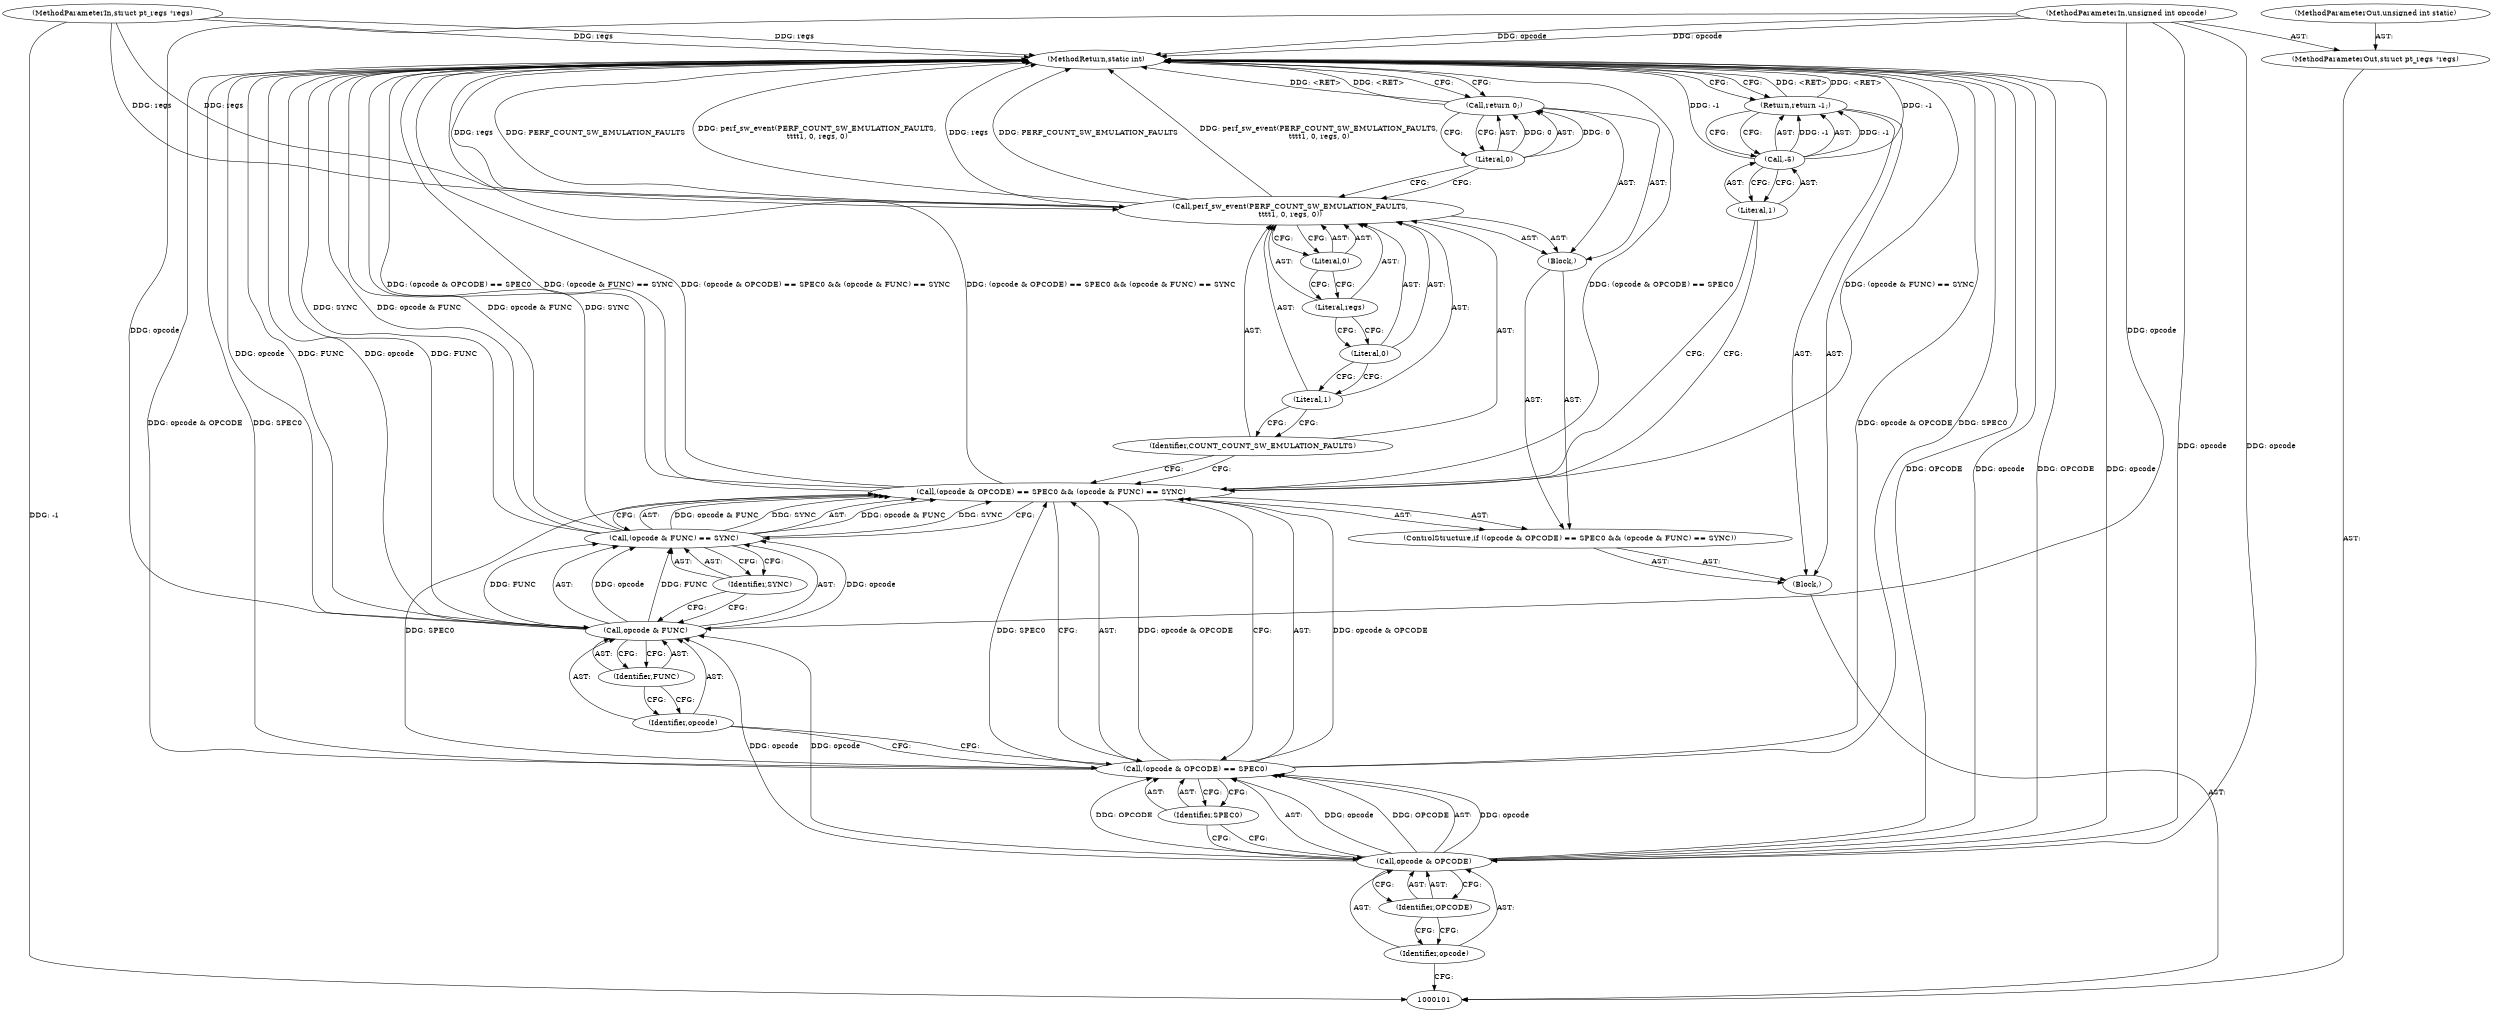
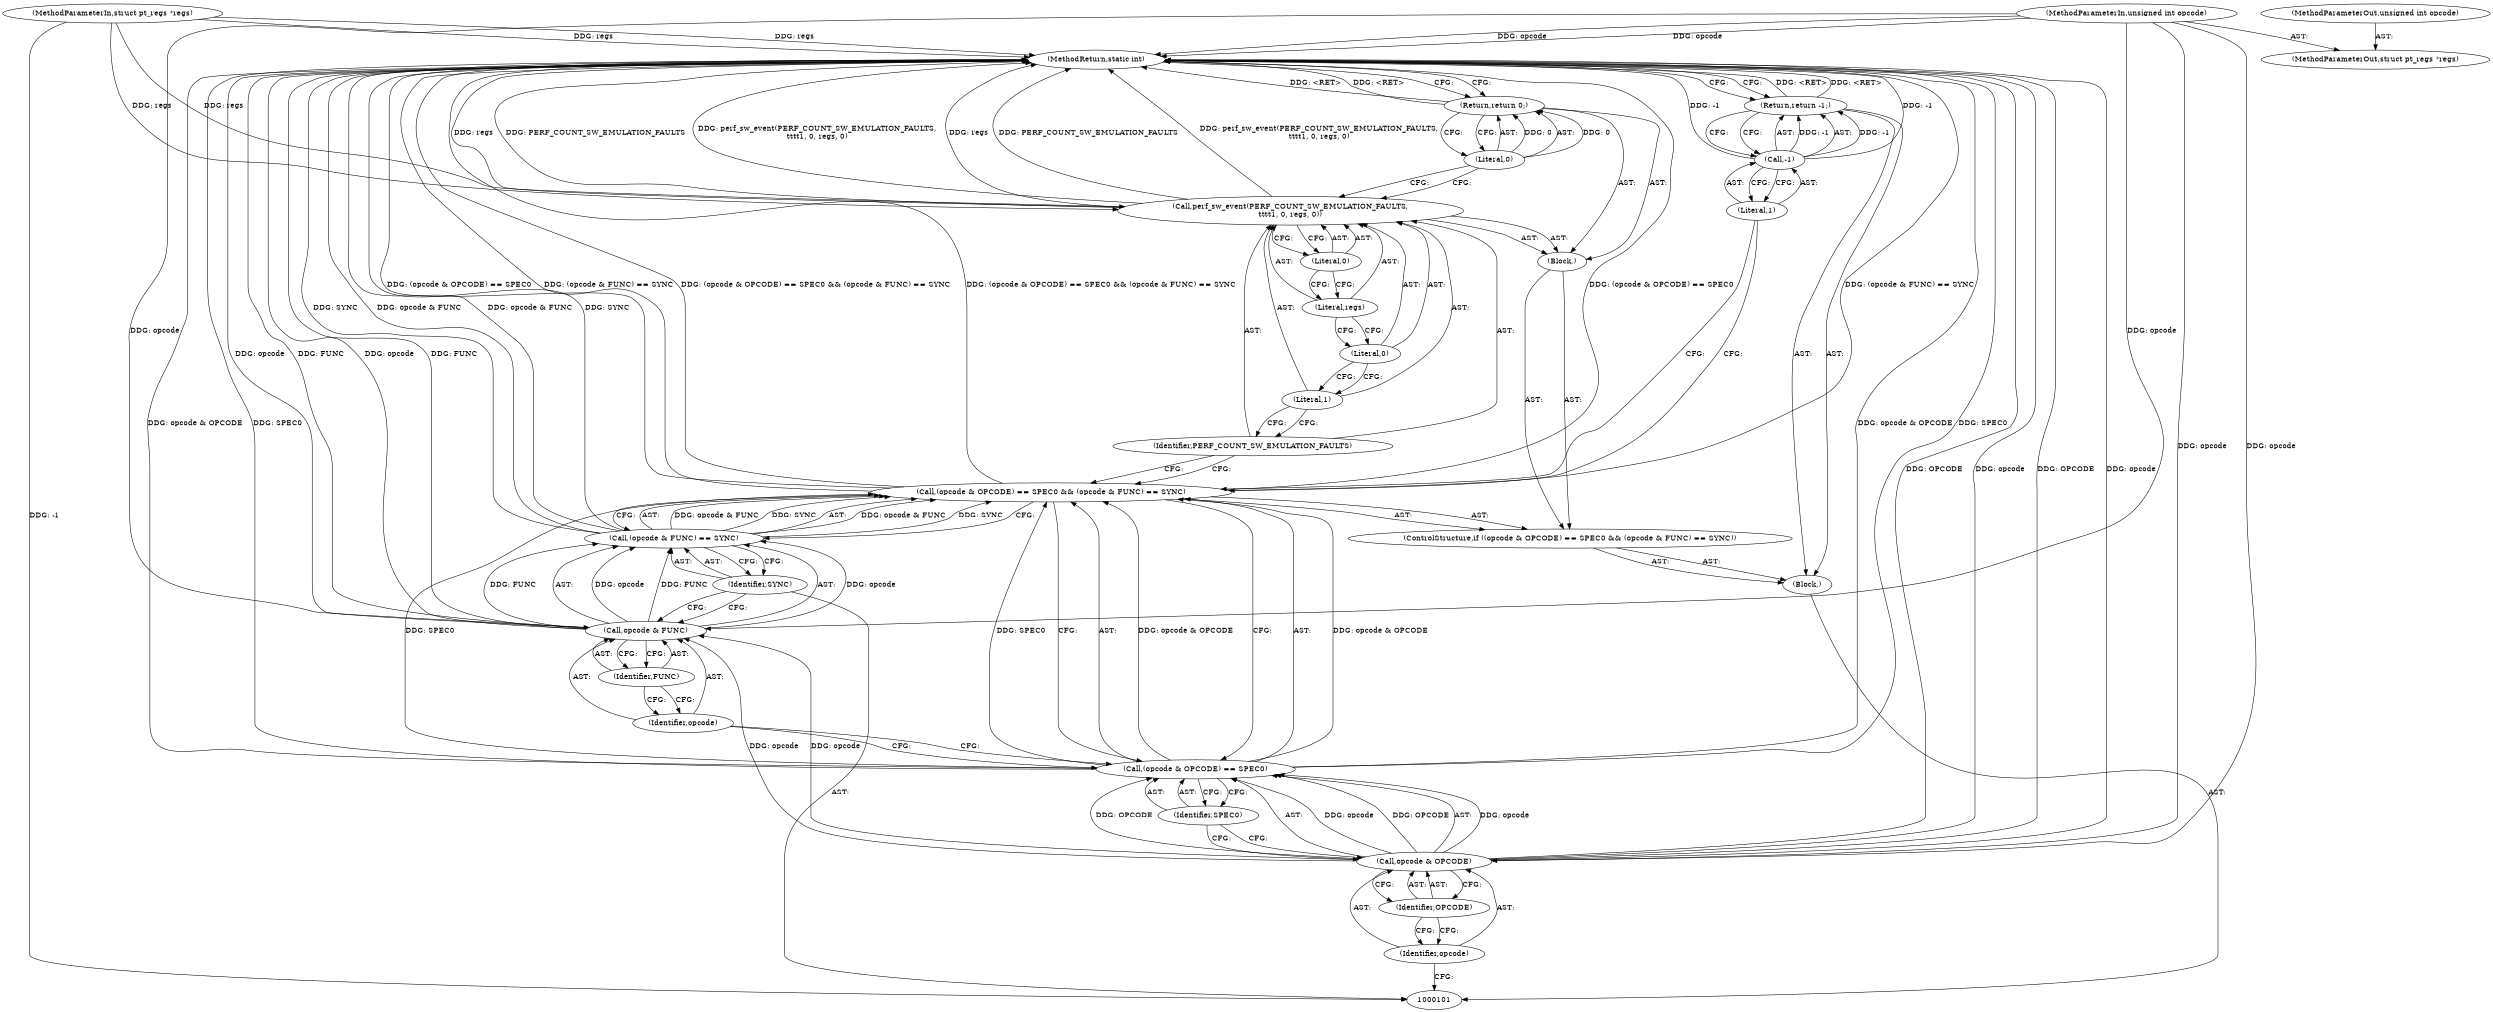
(2376, 13) -> (2376, 13)
(1494, 106) -> (1494, 106)
(1780, 160) -> (1780, 160)
(1253, 446) -> (1253, 446)
(2343, 949) -> (869, 975)
